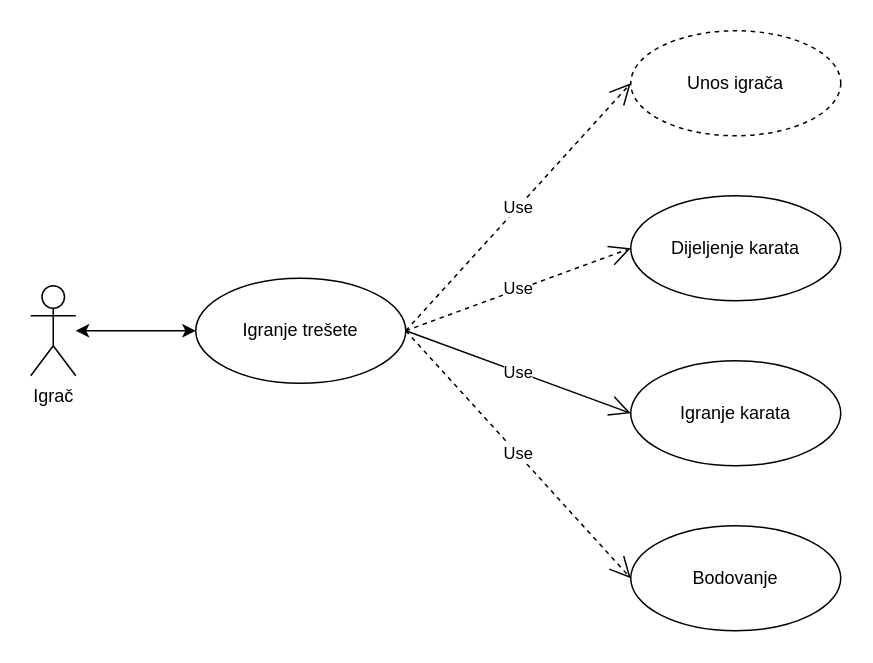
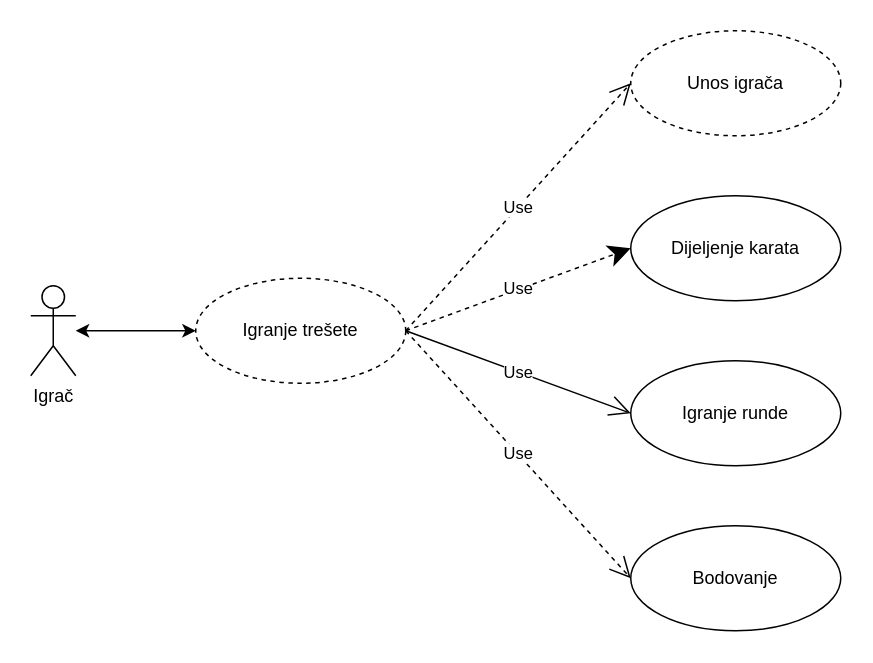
(619, 253) -> (614, 255)
(301, 331) -> (301, 331)
(736, 413) -> (736, 413)
